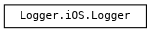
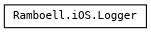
(75, 16) -> (75, 16)
